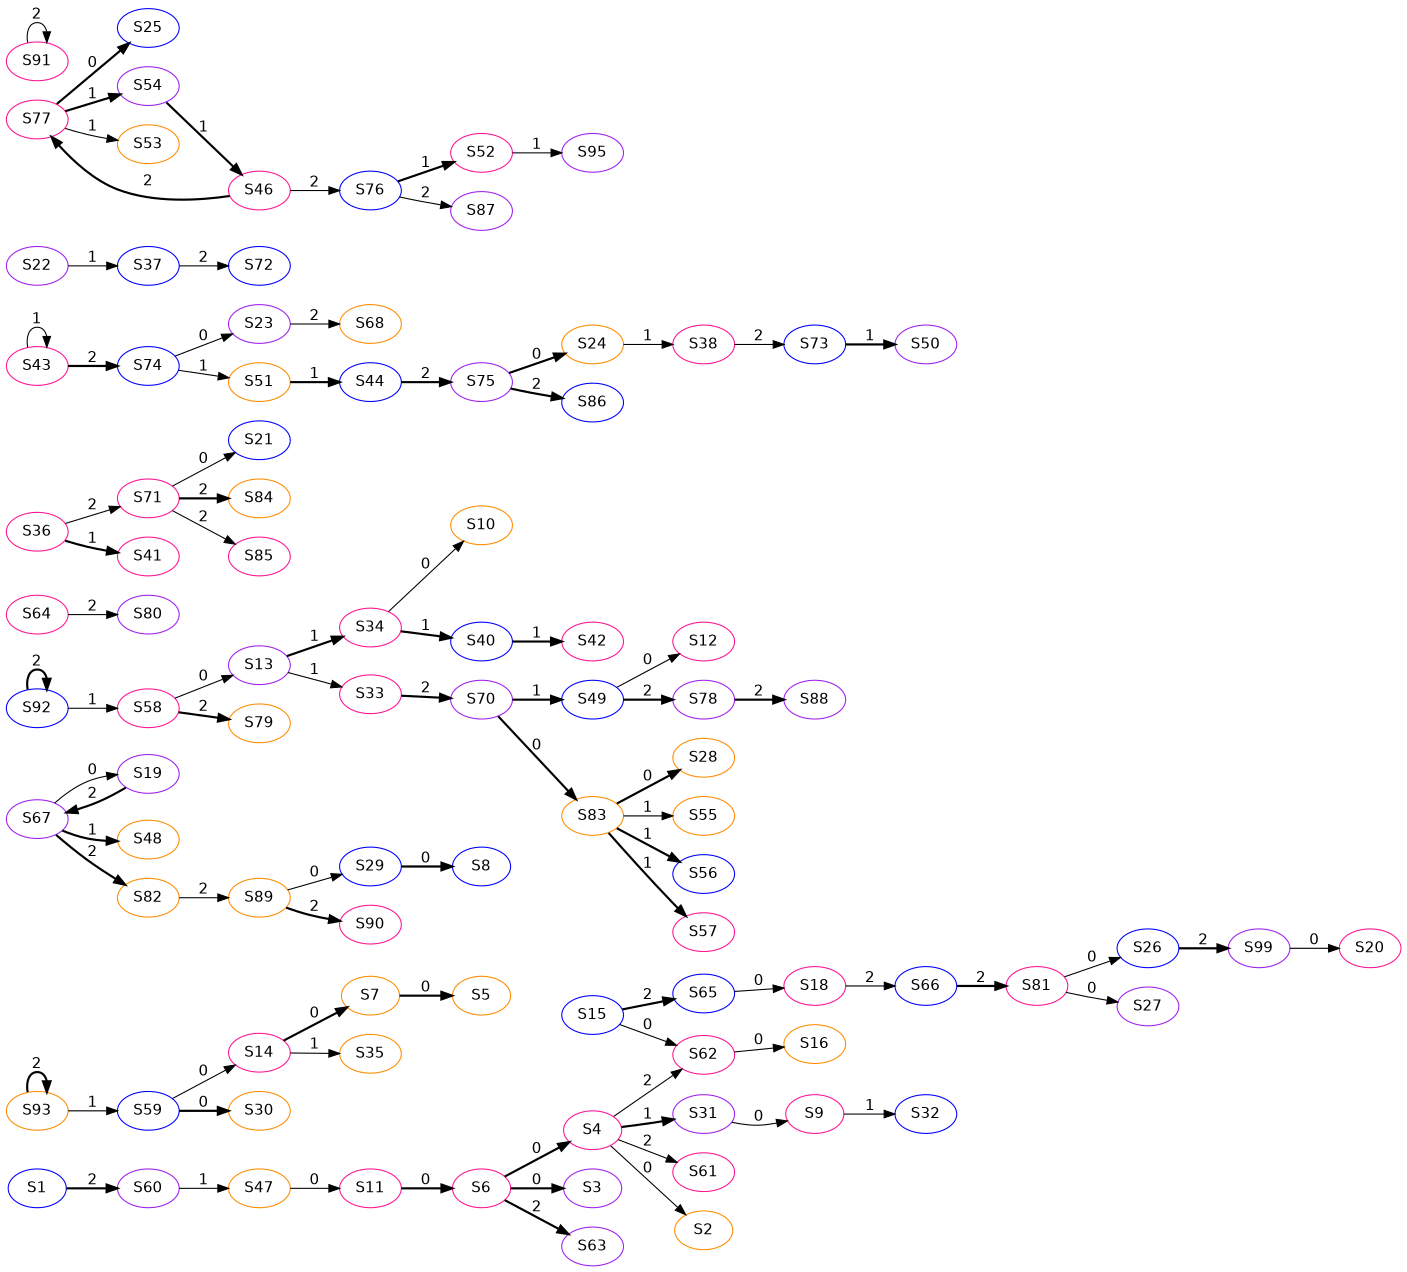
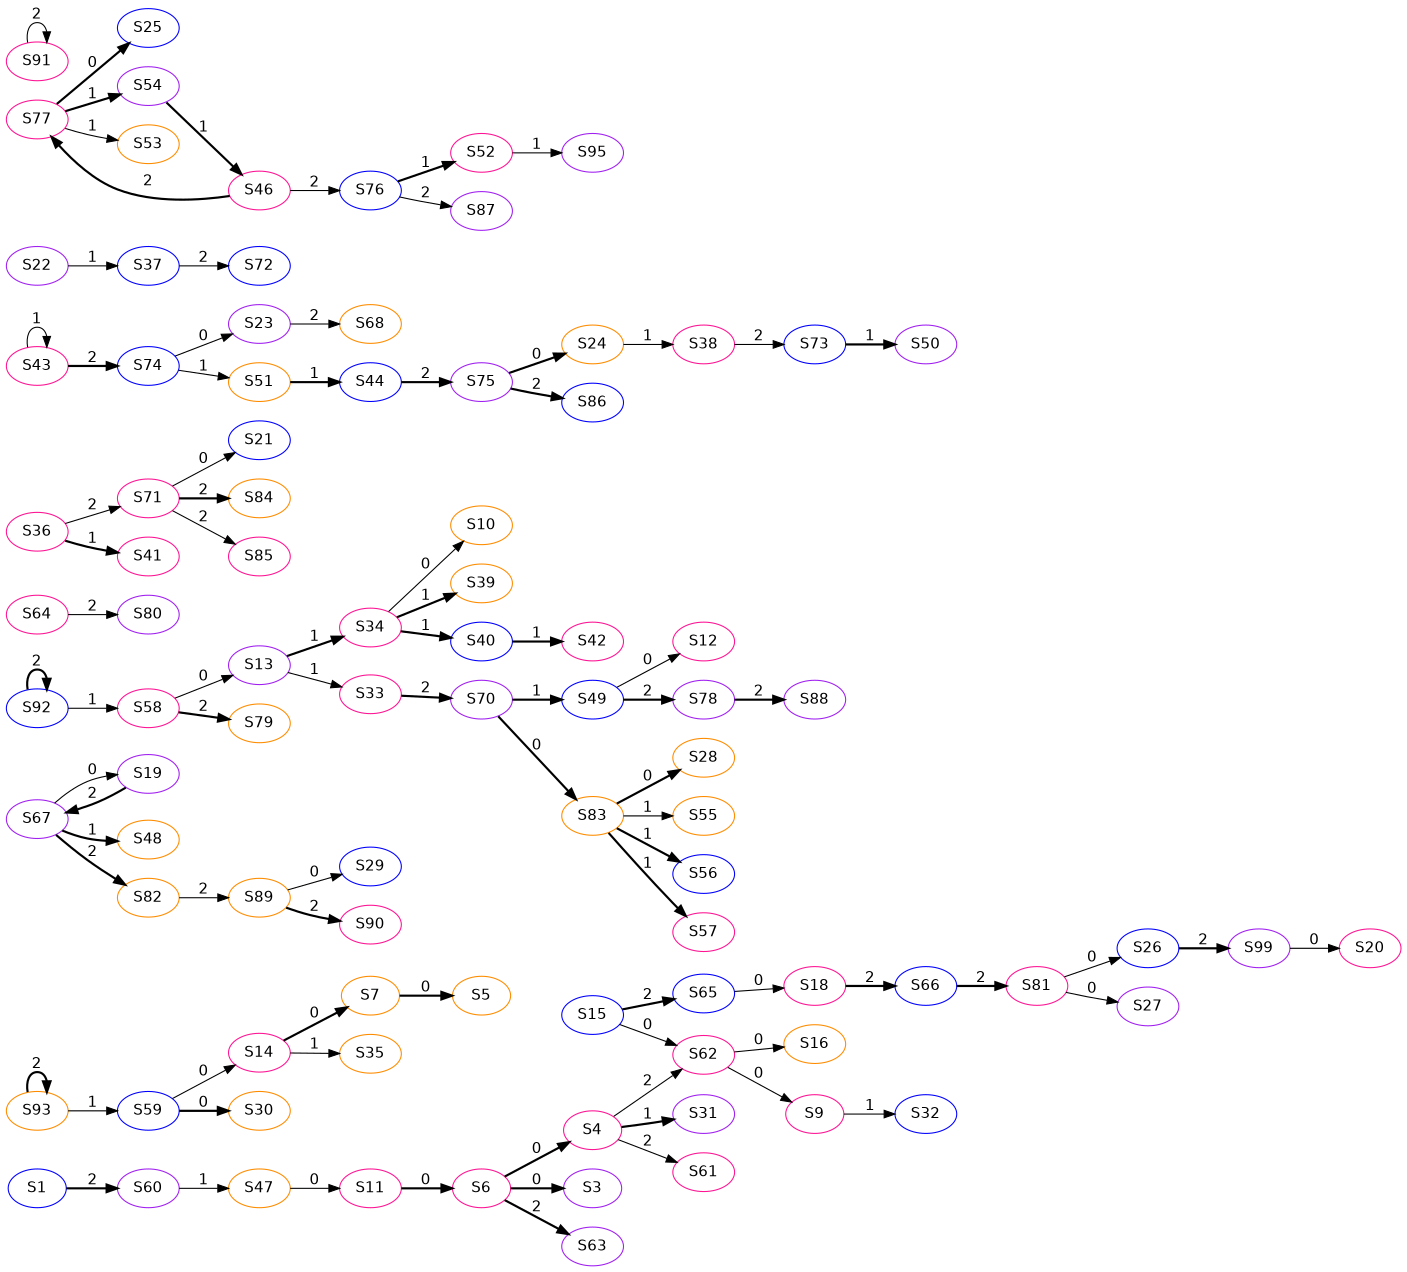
none -> (482, 583)
(482, 866) -> none
(865, 986) -> (865, 986)
(754, 1125) -> (755, 1082)
(704, 1230) -> none
